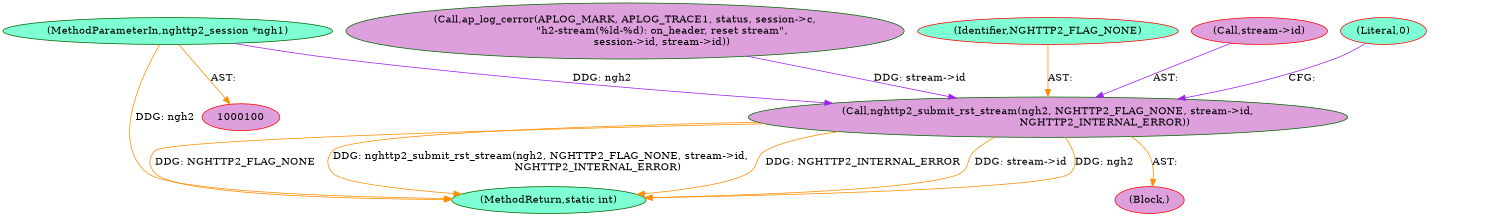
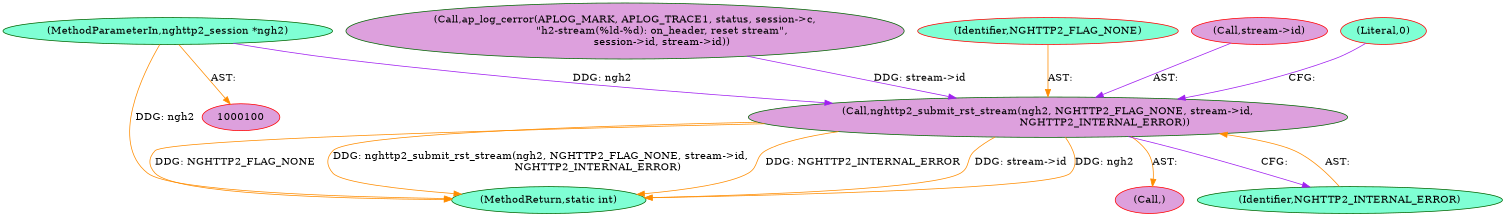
(168, 31) -> (168, 31)
(1150, 200) -> (1150, 200)
none -> (1350, 200)
